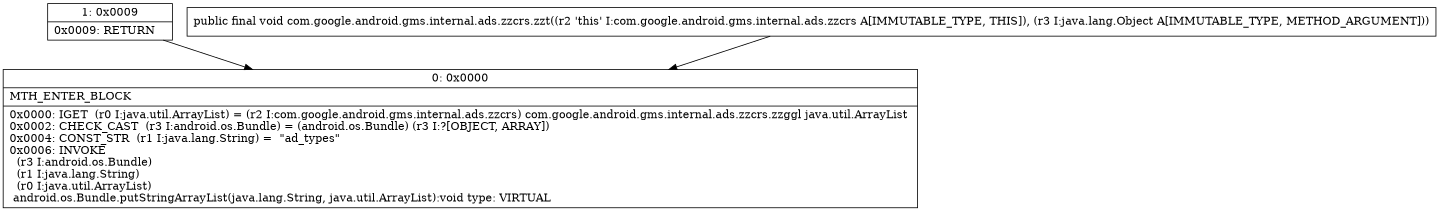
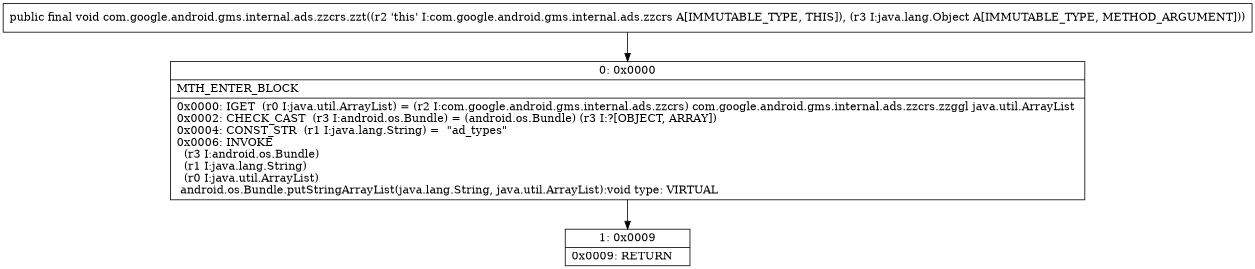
(204, 54) -> (628, 210)
